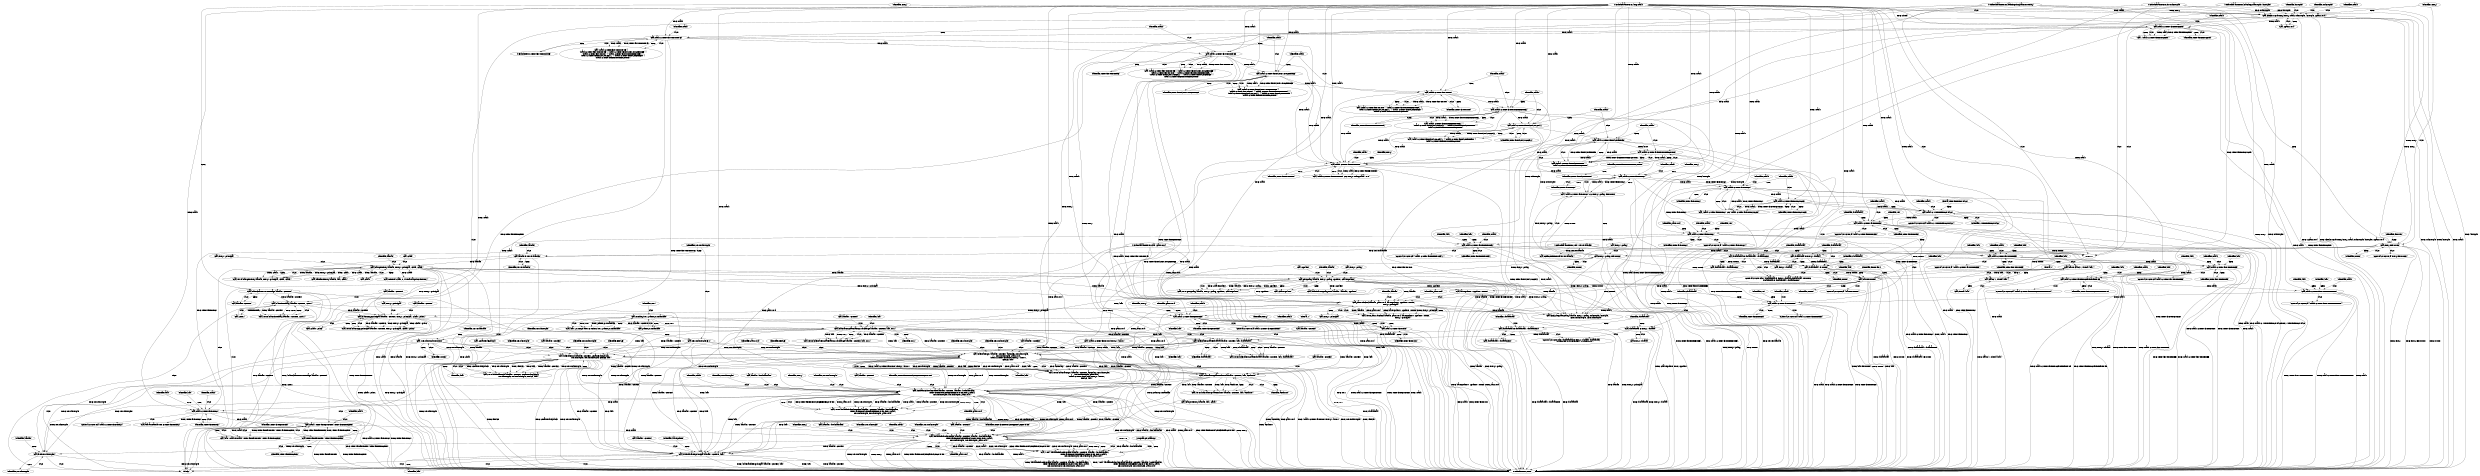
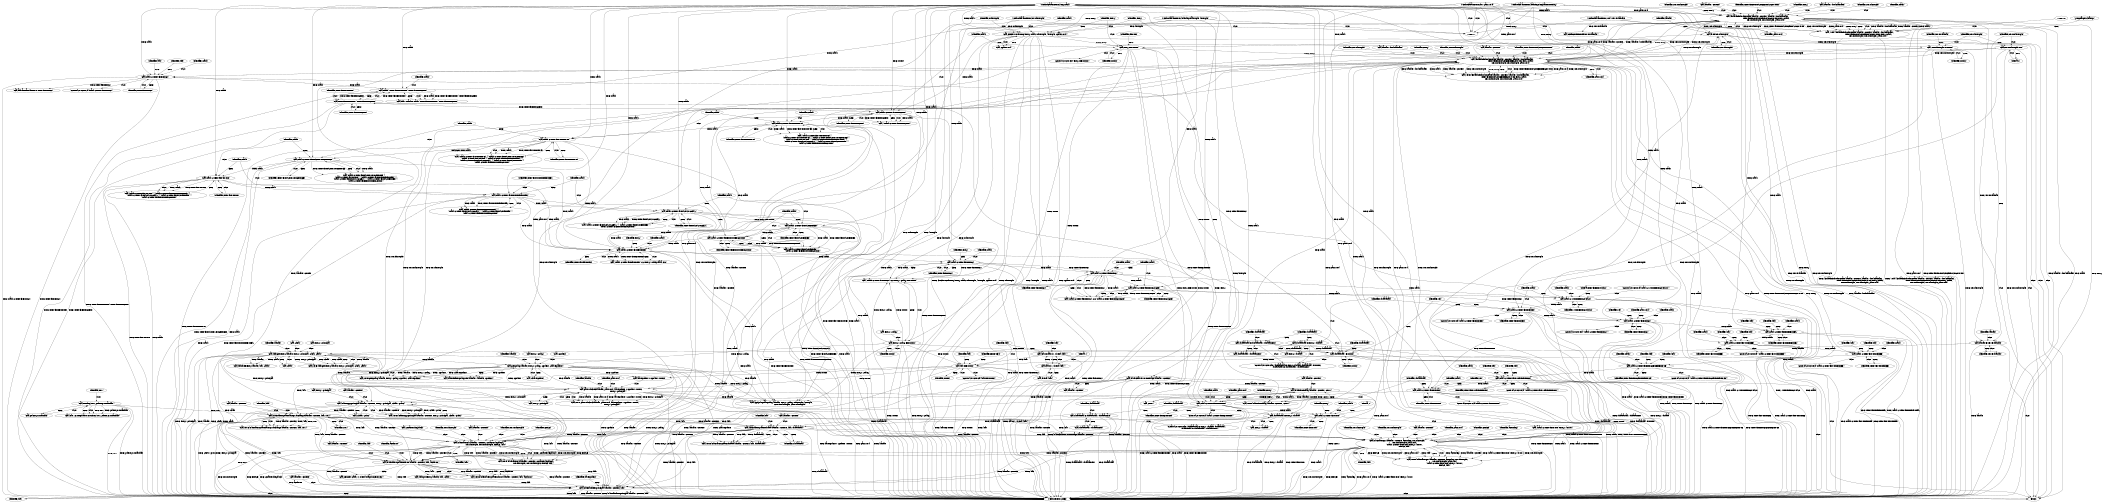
(2294, 5) -> none
(534, 54) -> (741, 140)
none -> (2016, 61)
(1249, 65) -> (461, 150)
(1087, 67) -> (622, 108)
(1438, 115) -> (625, 204)
(1579, 134) -> (764, 219)
(1643, 147) -> (767, 233)
(1293, 150) -> none
(2239, 152) -> (1776, 195)
(1601, 170) -> (799, 232)
(1934, 217) -> (1611, 294)
(1149, 245) -> (1477, 5)
(1420, 256) -> none
(910, 376) -> (1533, 48)
(205, 378) -> (1815, 43)
(1265, 382) -> (387, 470)
none -> (1471, 390)
none -> (1509, 428)
(2273, 465) -> none
